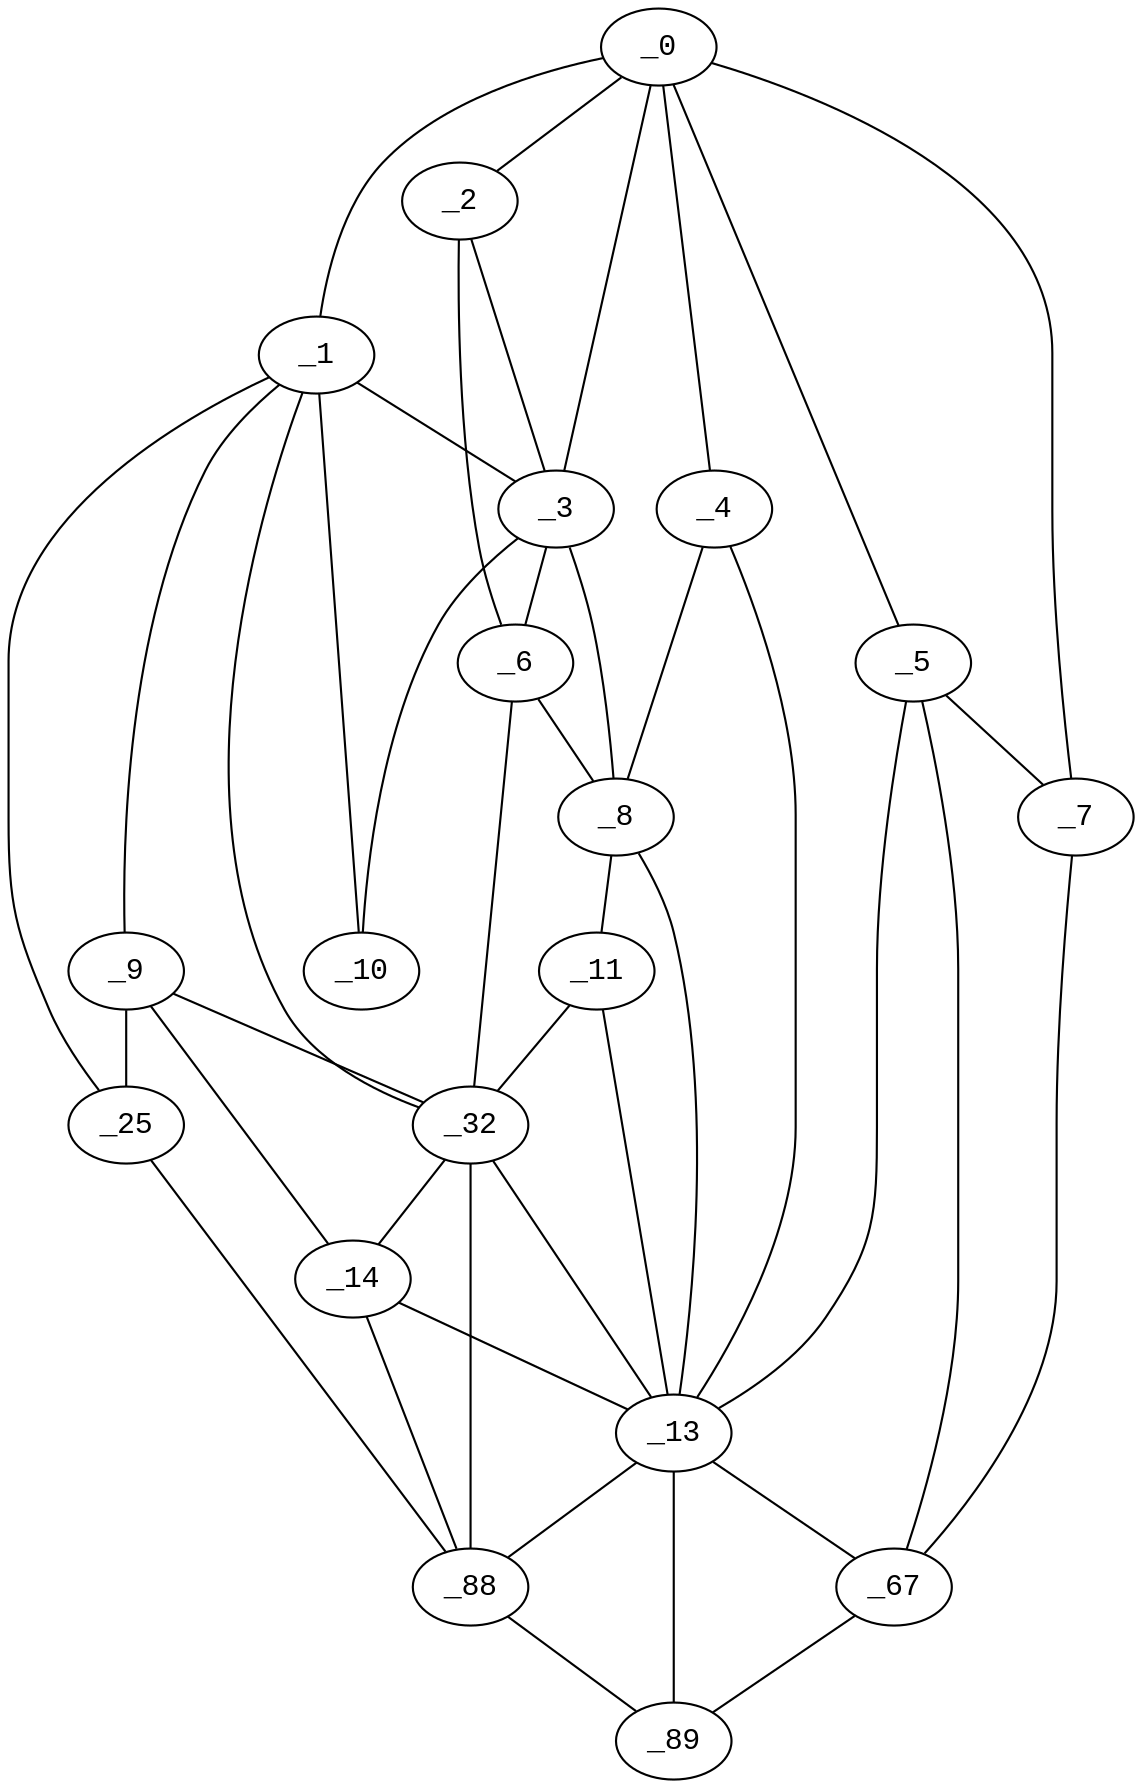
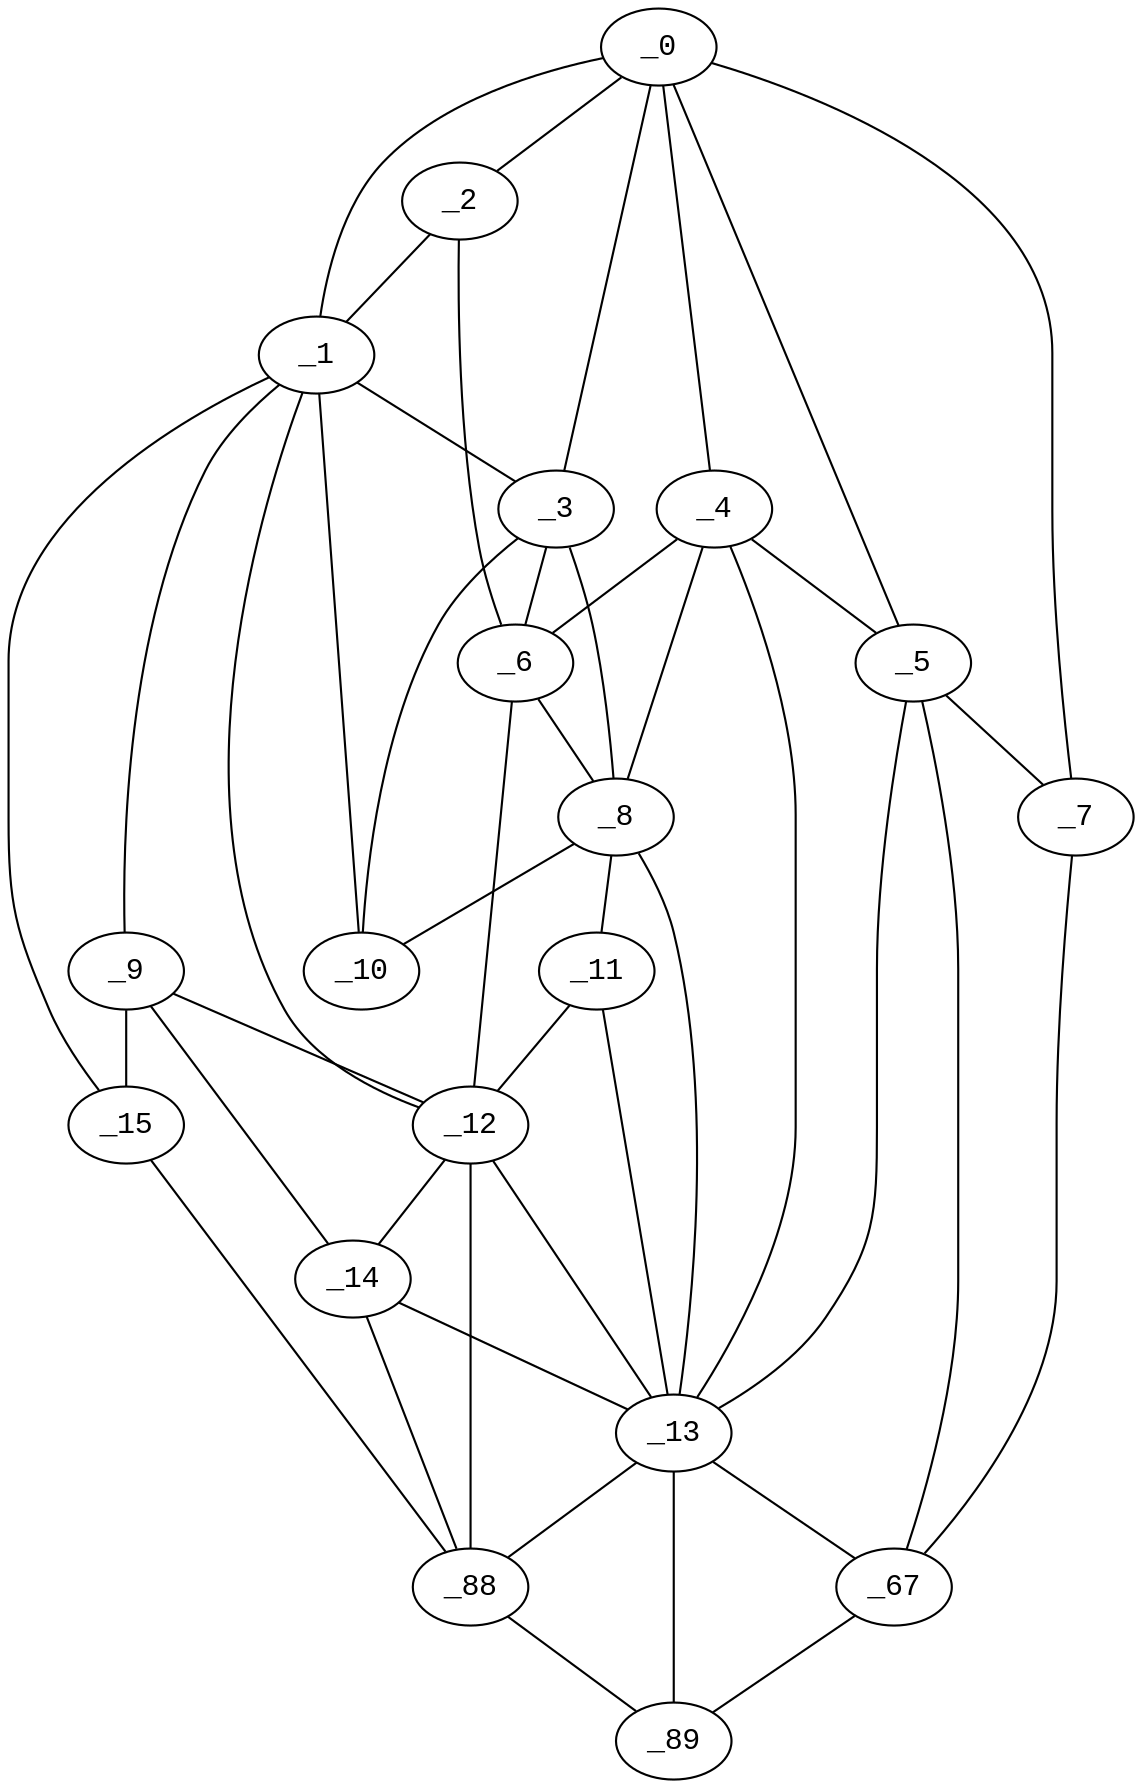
(508, 355) -> (388, 278)
none -> (615, 586)
none -> (814, 586)
none -> (476, 902)
(126, 1125) -> (126, 1125)
(471, 1125) -> (471, 1125)
